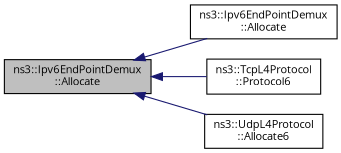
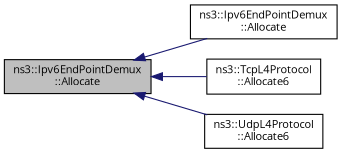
(264, 77) -> (264, 77)
